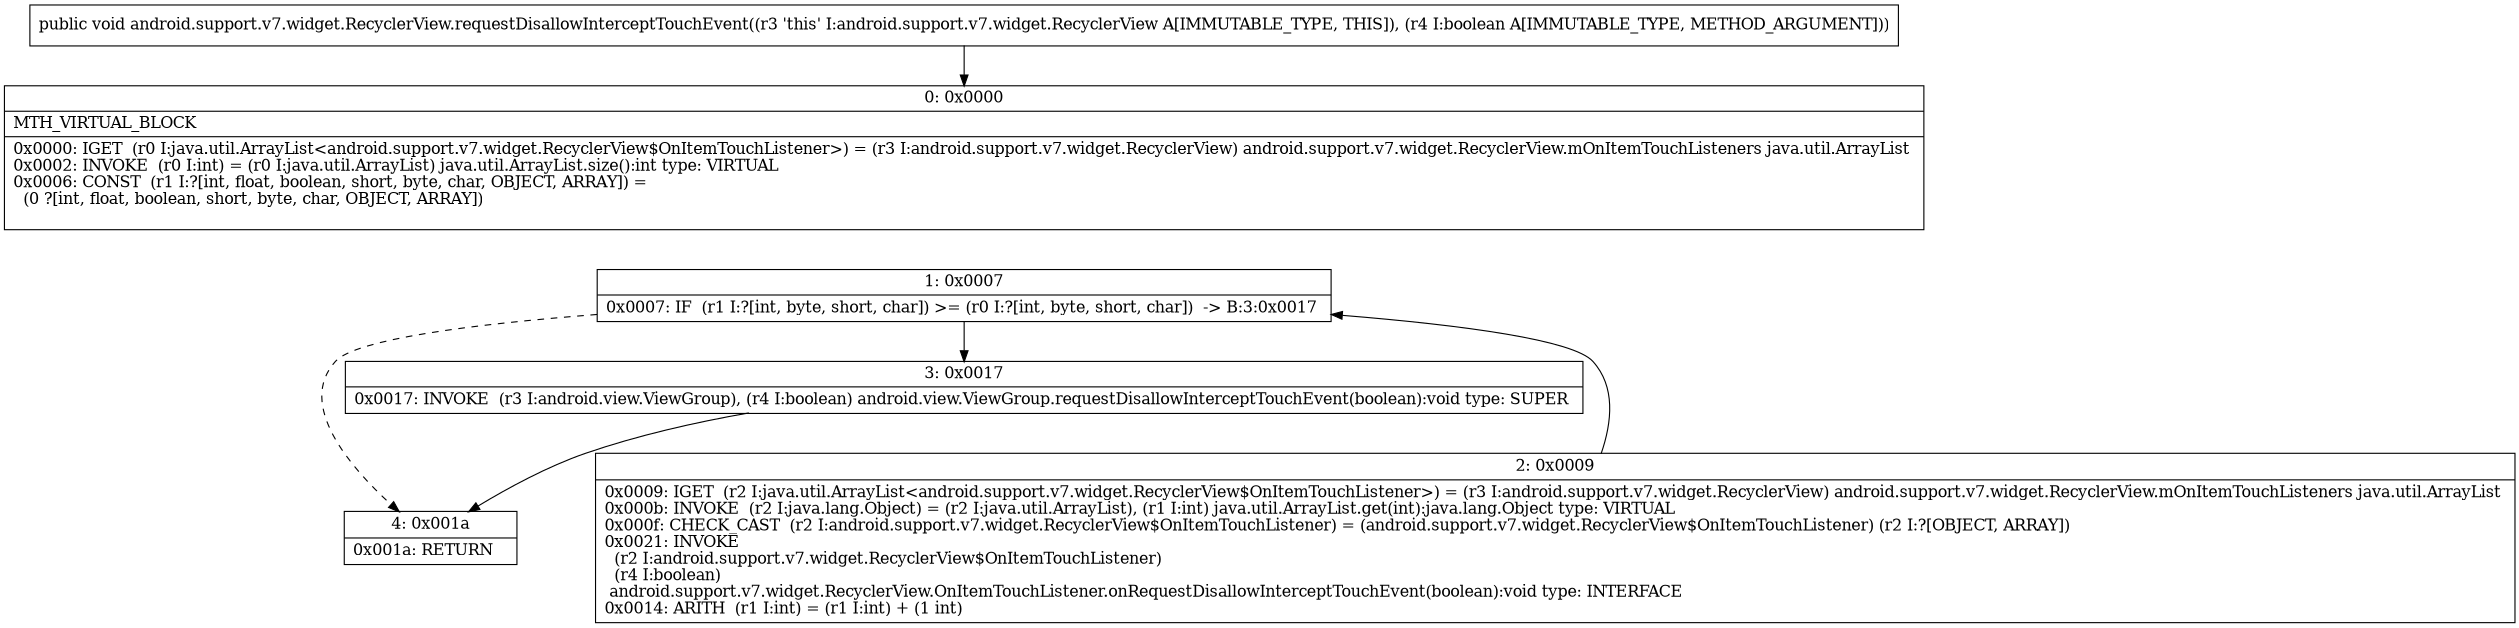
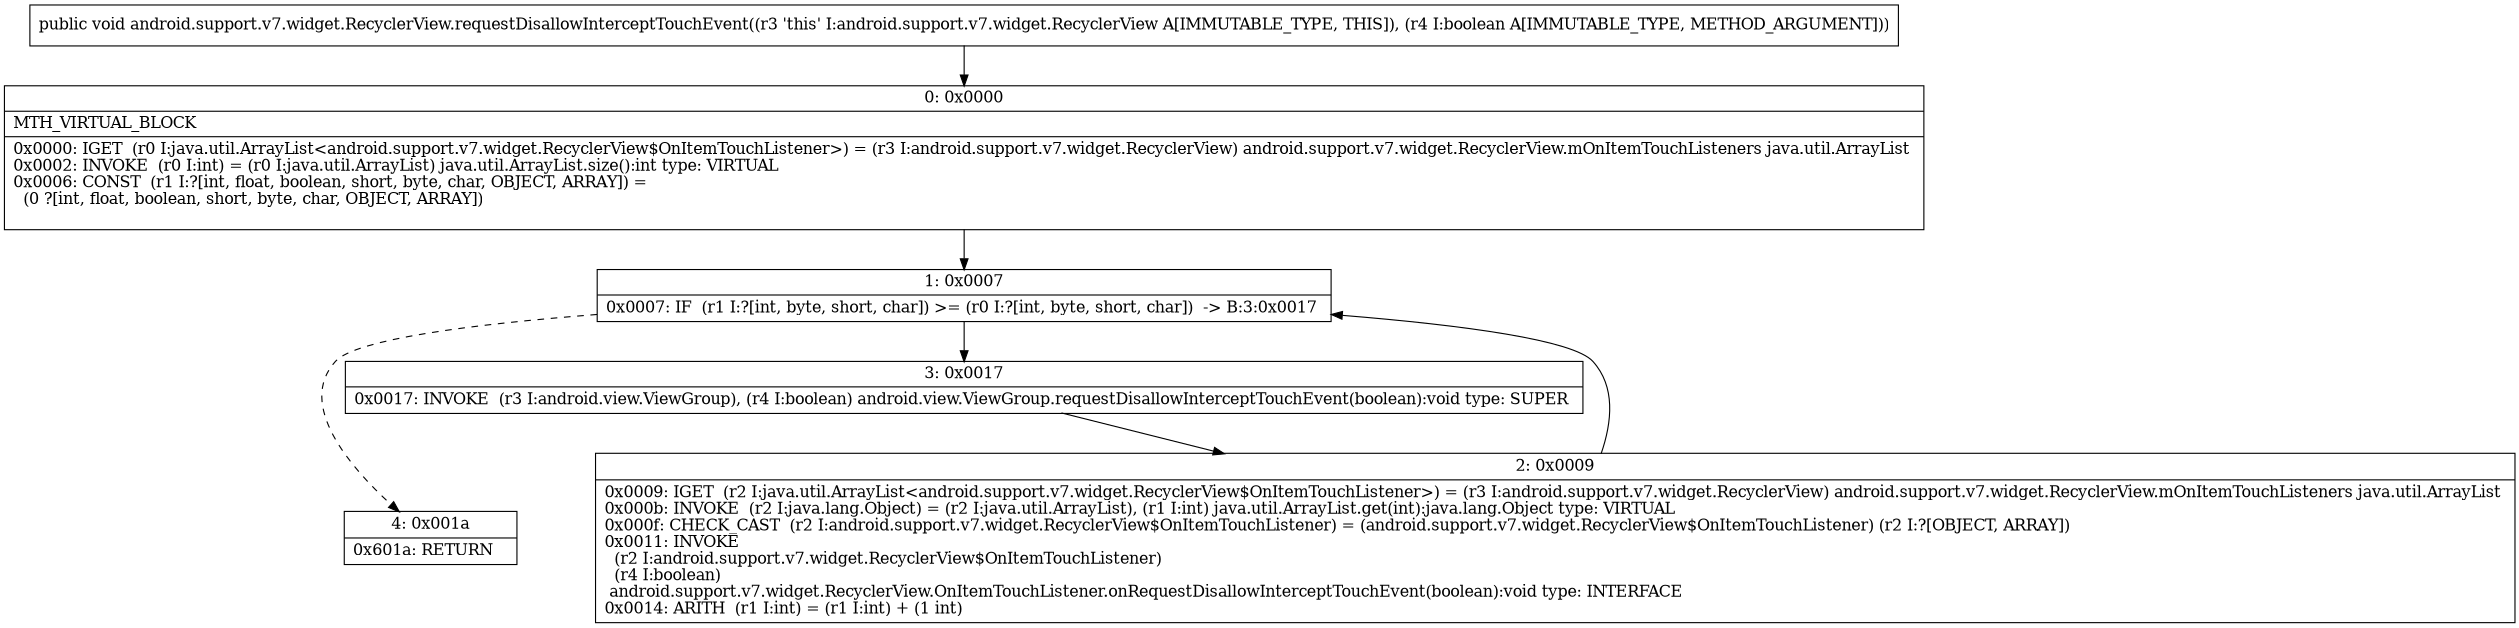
none -> (964, 244)
(609, 446) -> (1137, 432)
(677, 542) -> (677, 542)
(431, 551) -> (431, 551)
